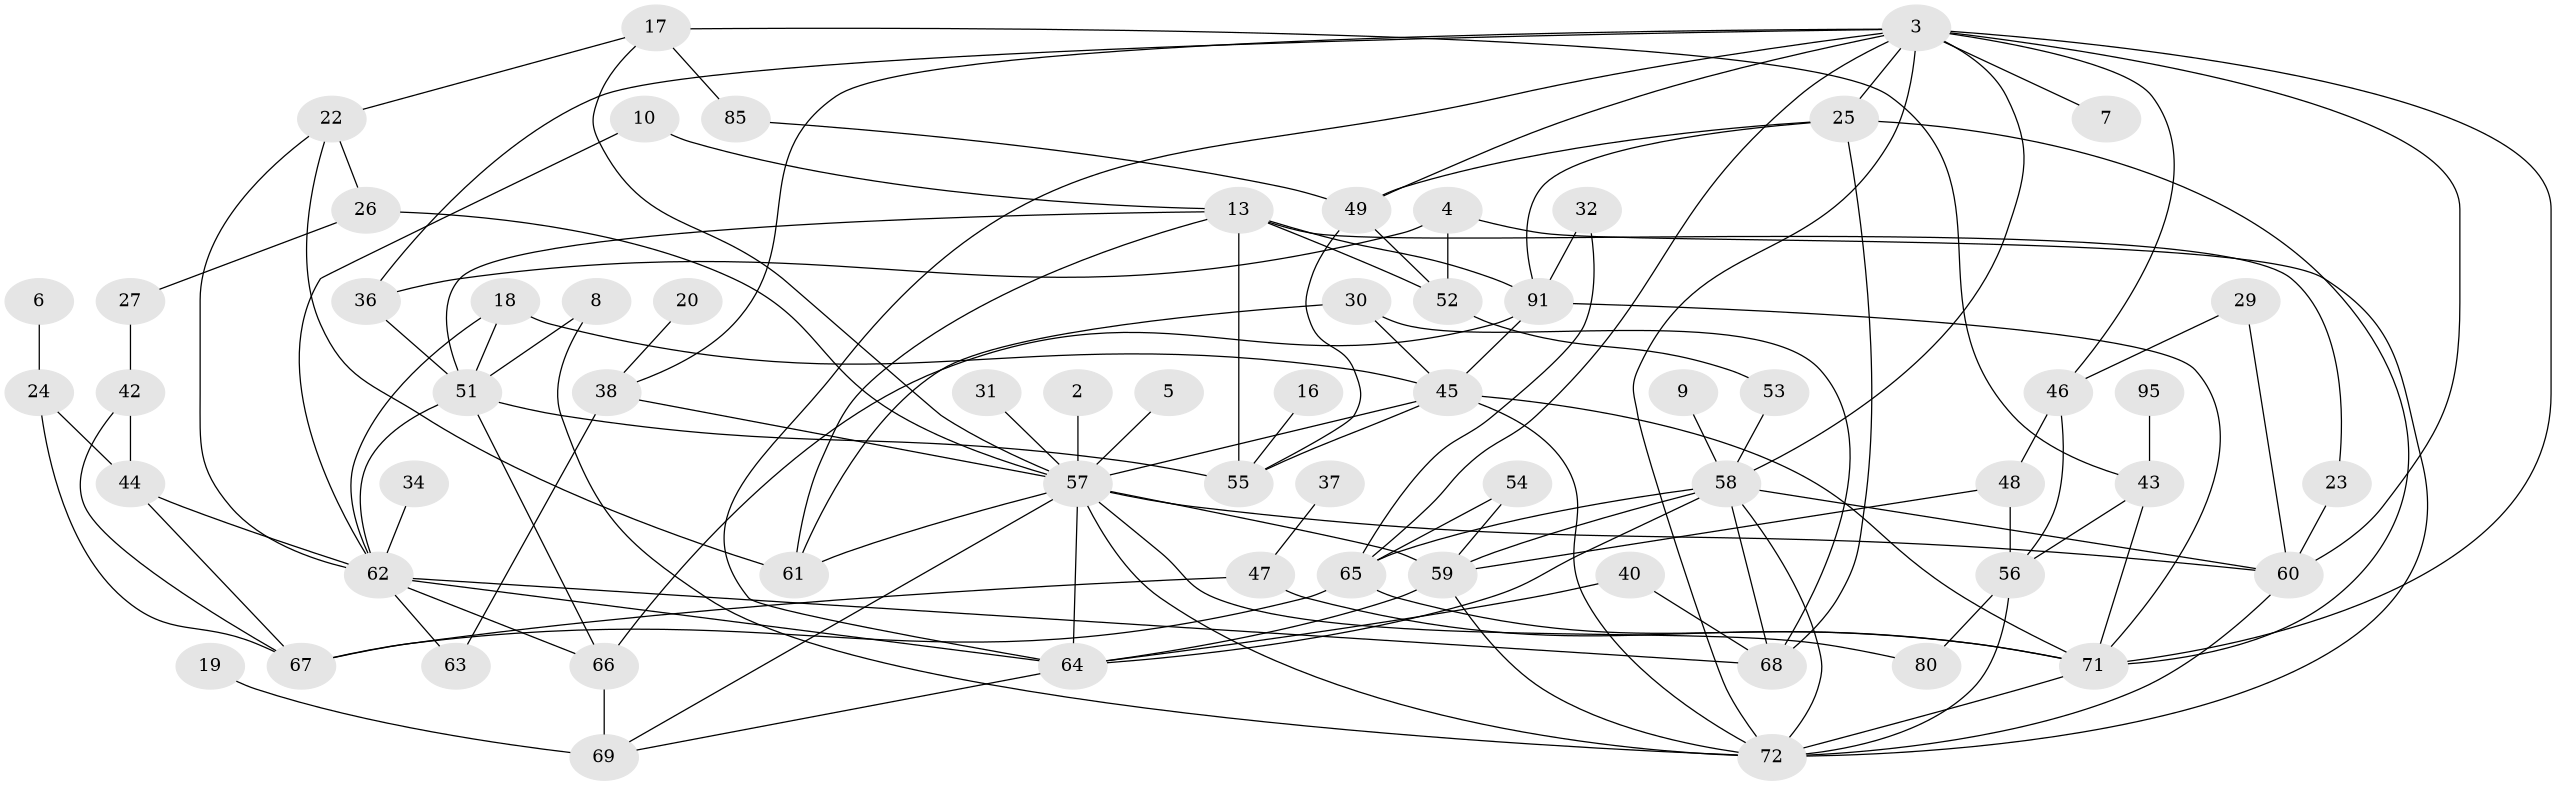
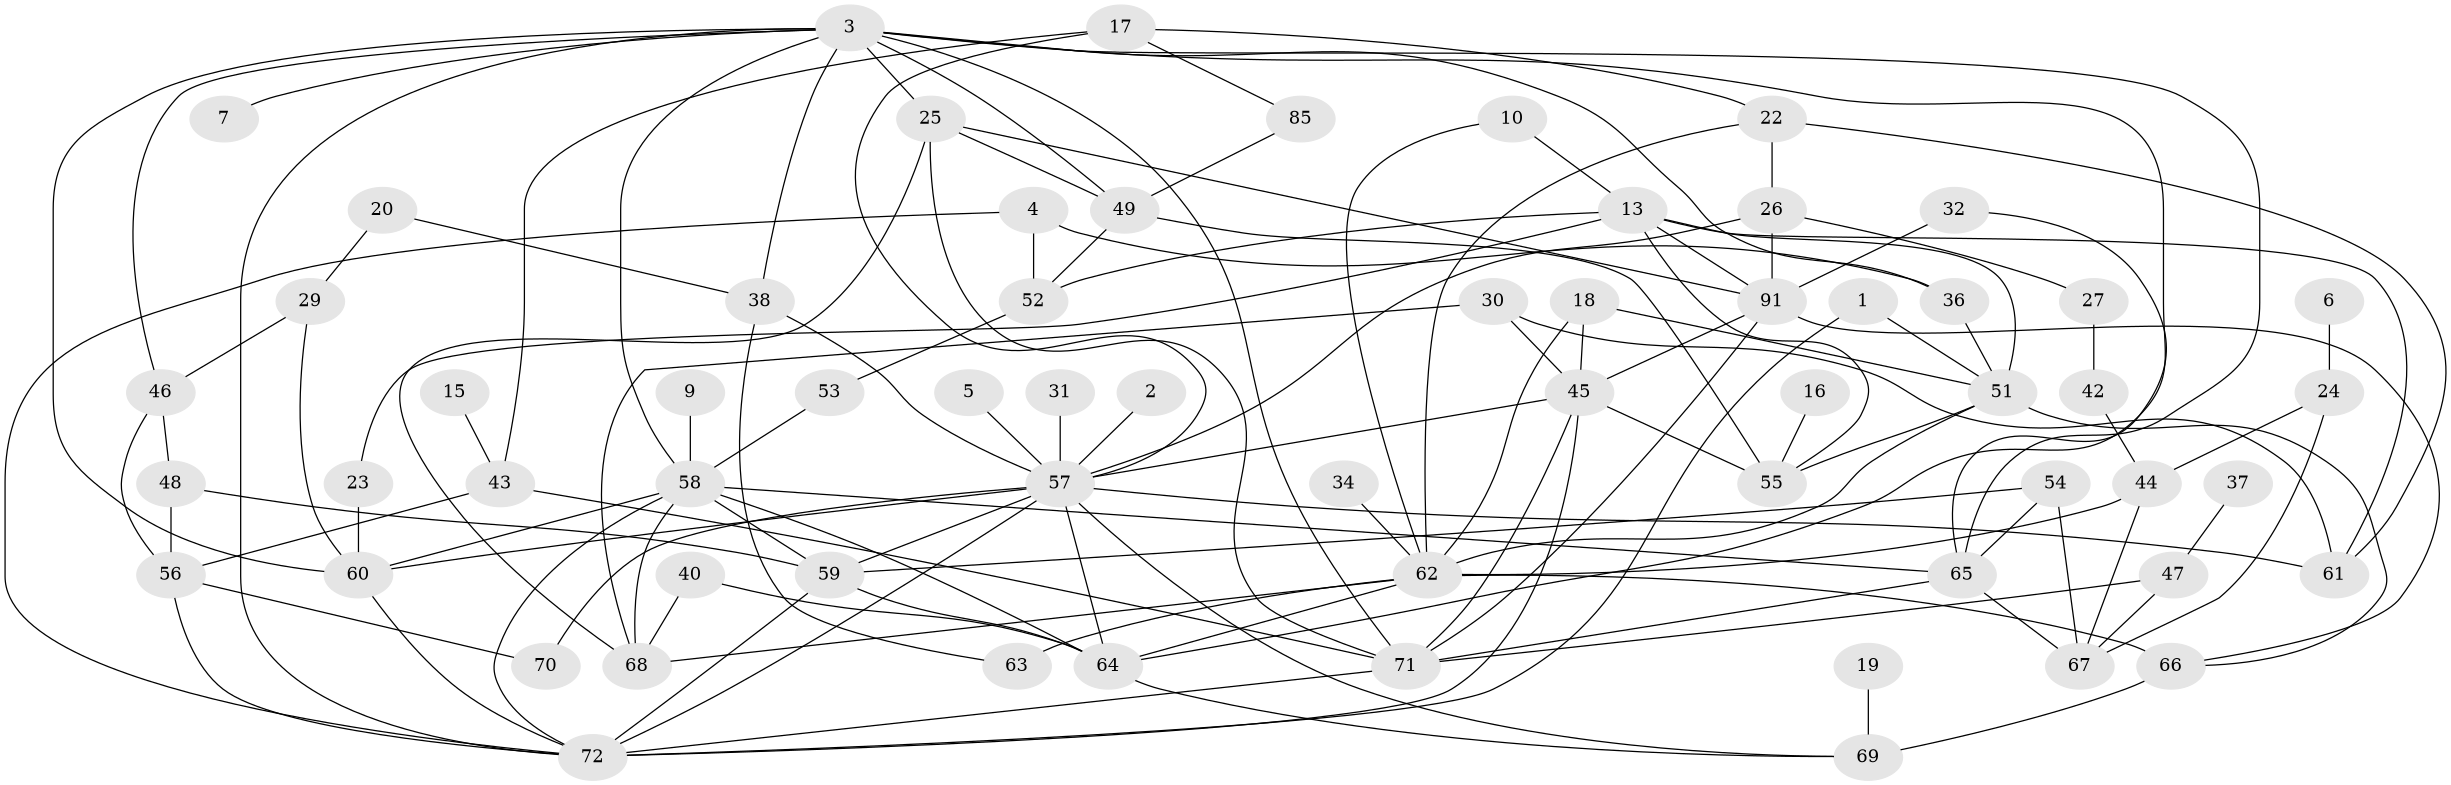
none -> (349, 252)
none -> (1772, 262)
(597, 301) -> (1863, 301)
(2150, 393) -> (455, 393)
(132, 556) -> (2068, 575)
(1927, 666) -> (546, 666)
